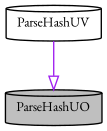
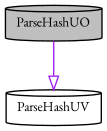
(54, 58) -> (54, 58)
